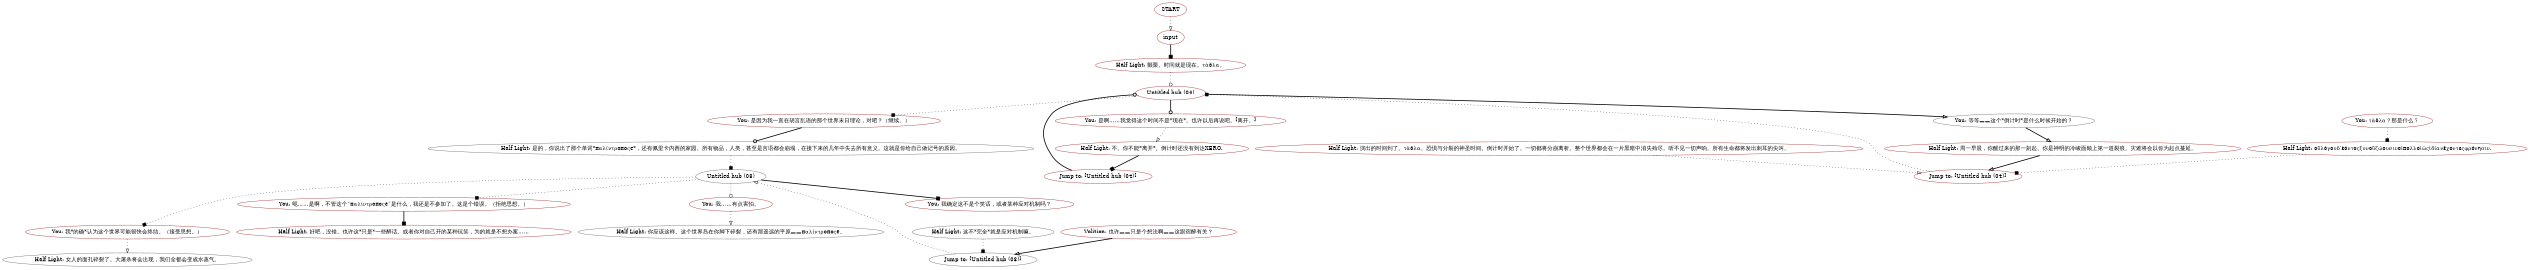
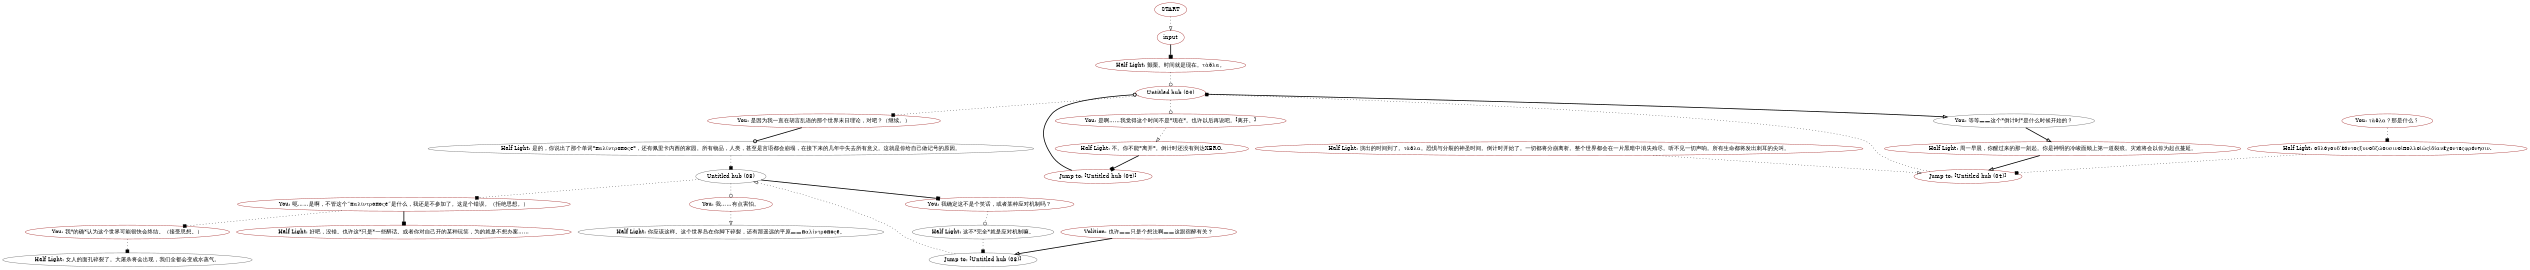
(1171, 105) -> (1171, 105)
(419, 183) -> (264, 218)
none -> (987, 217)
(127, 244) -> (127, 244)
